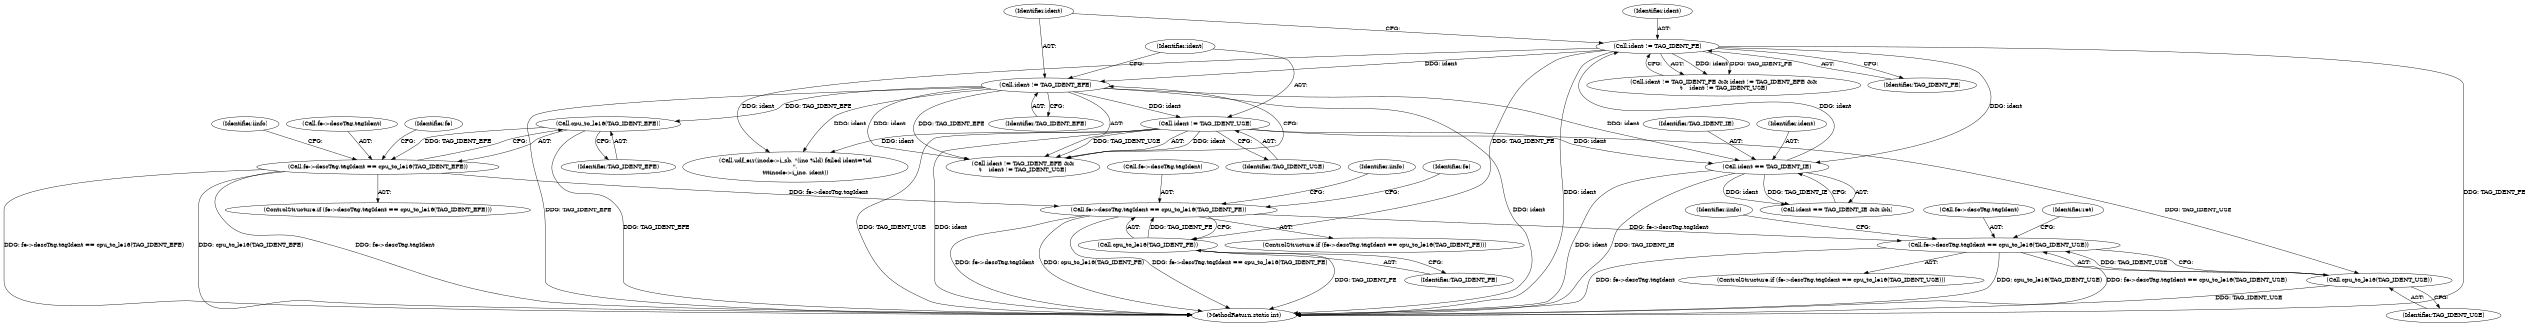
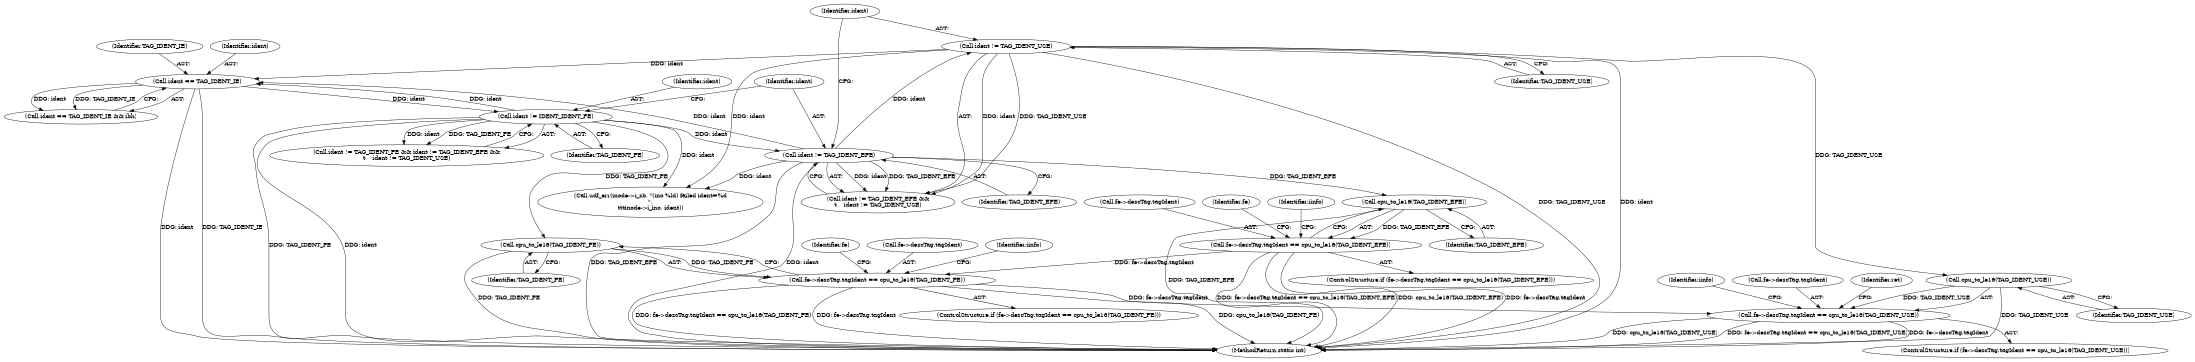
(1657, 46) -> (546, 117)
(2197, 269) -> none
